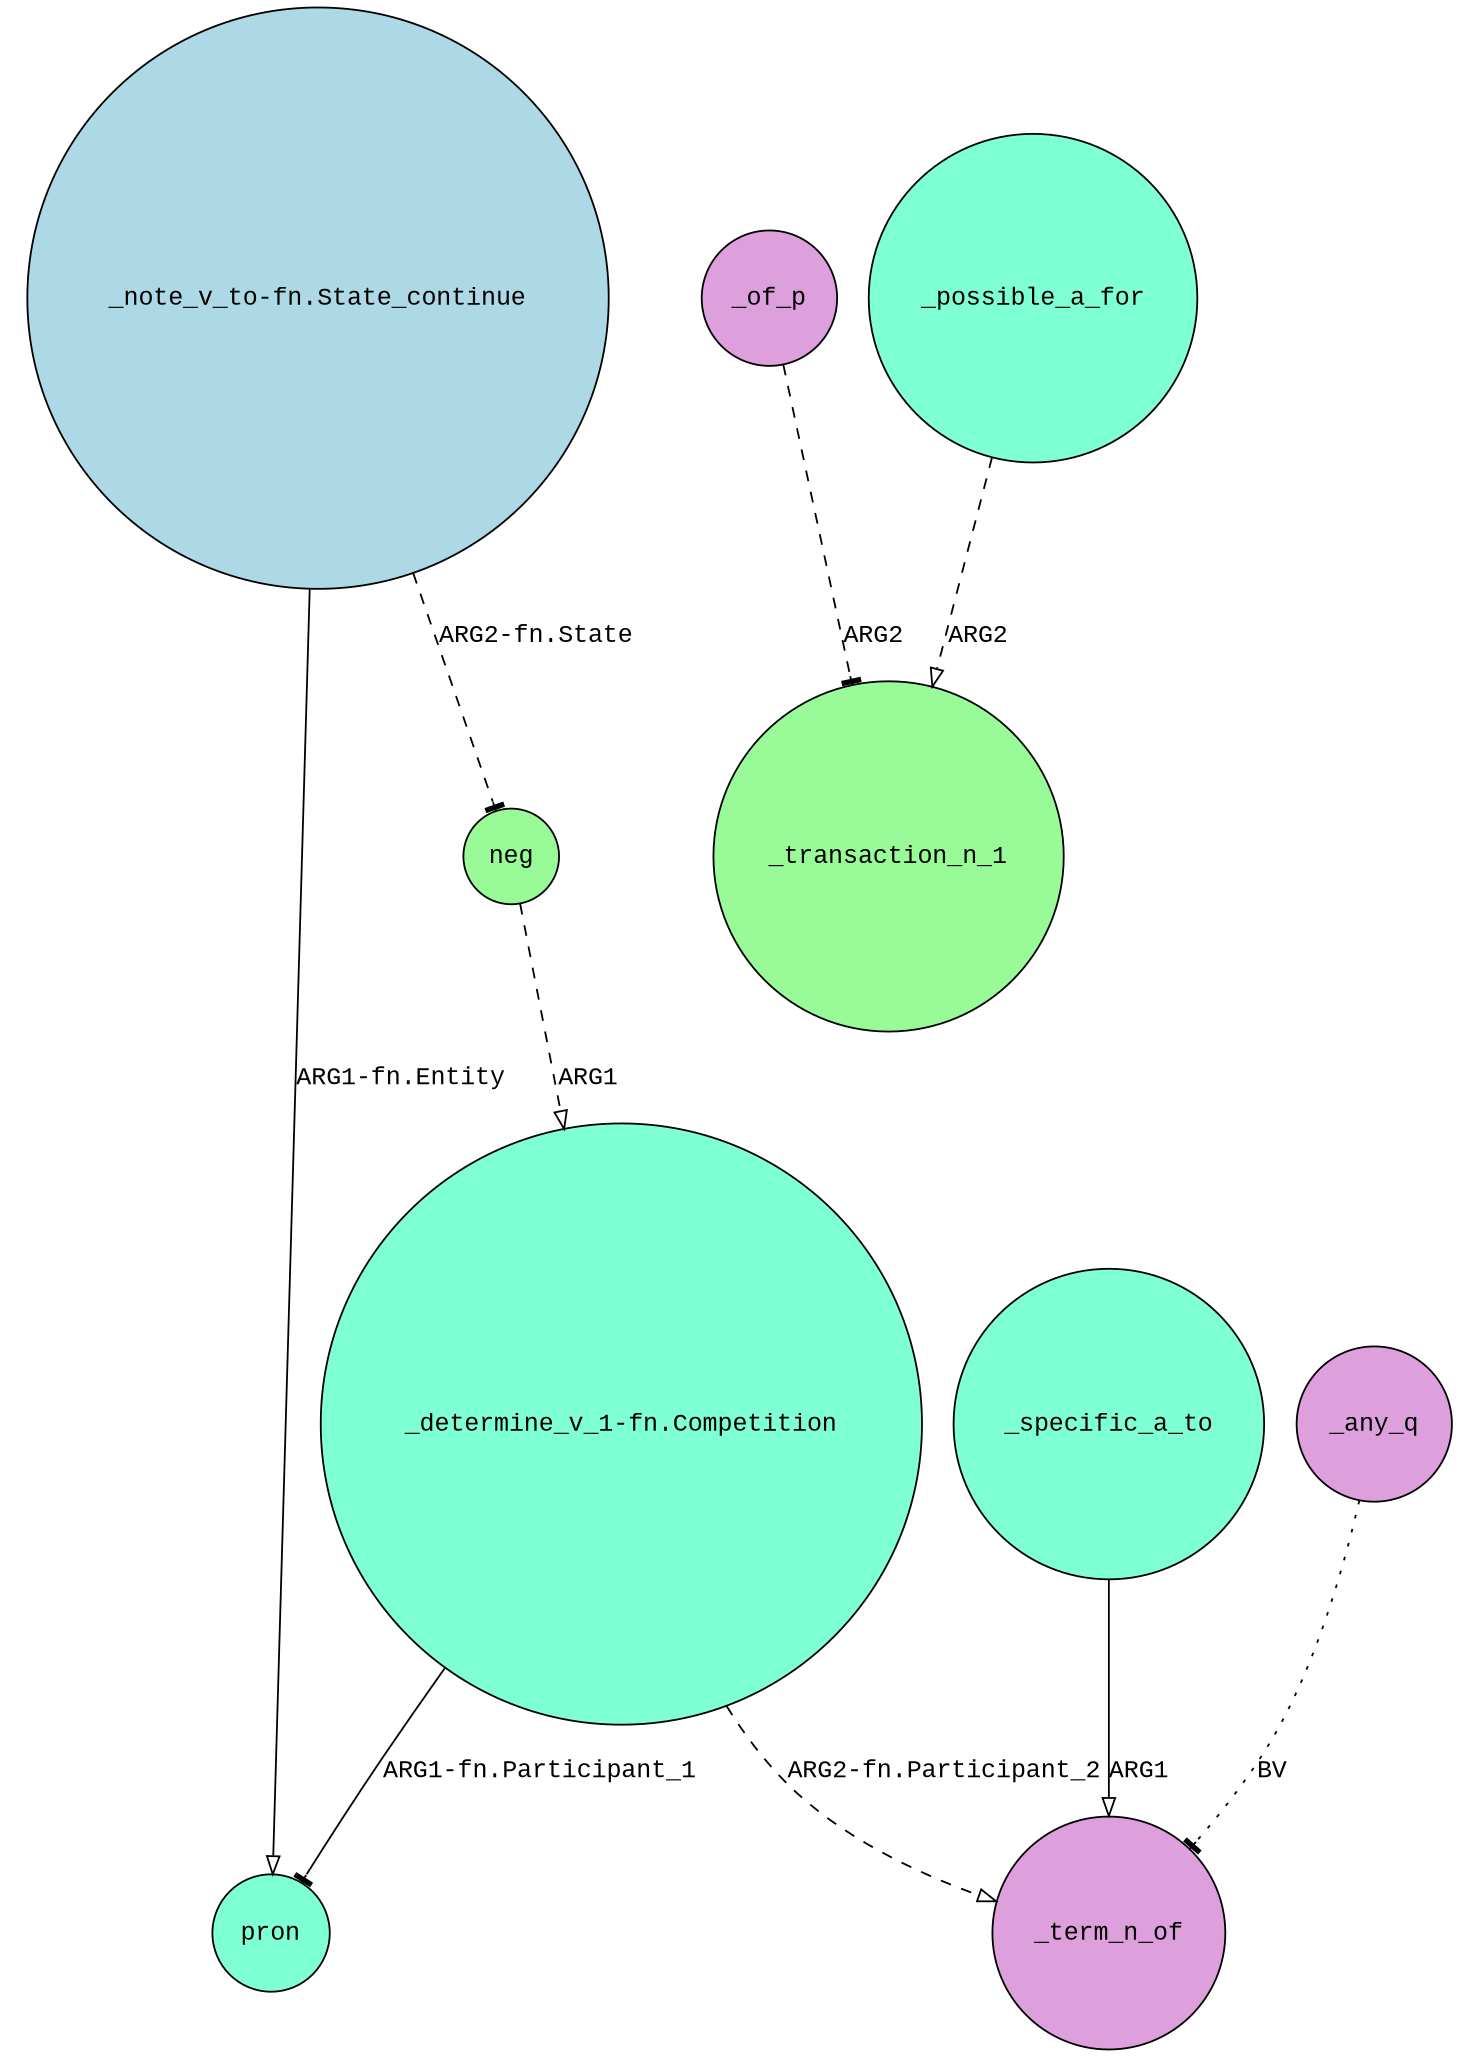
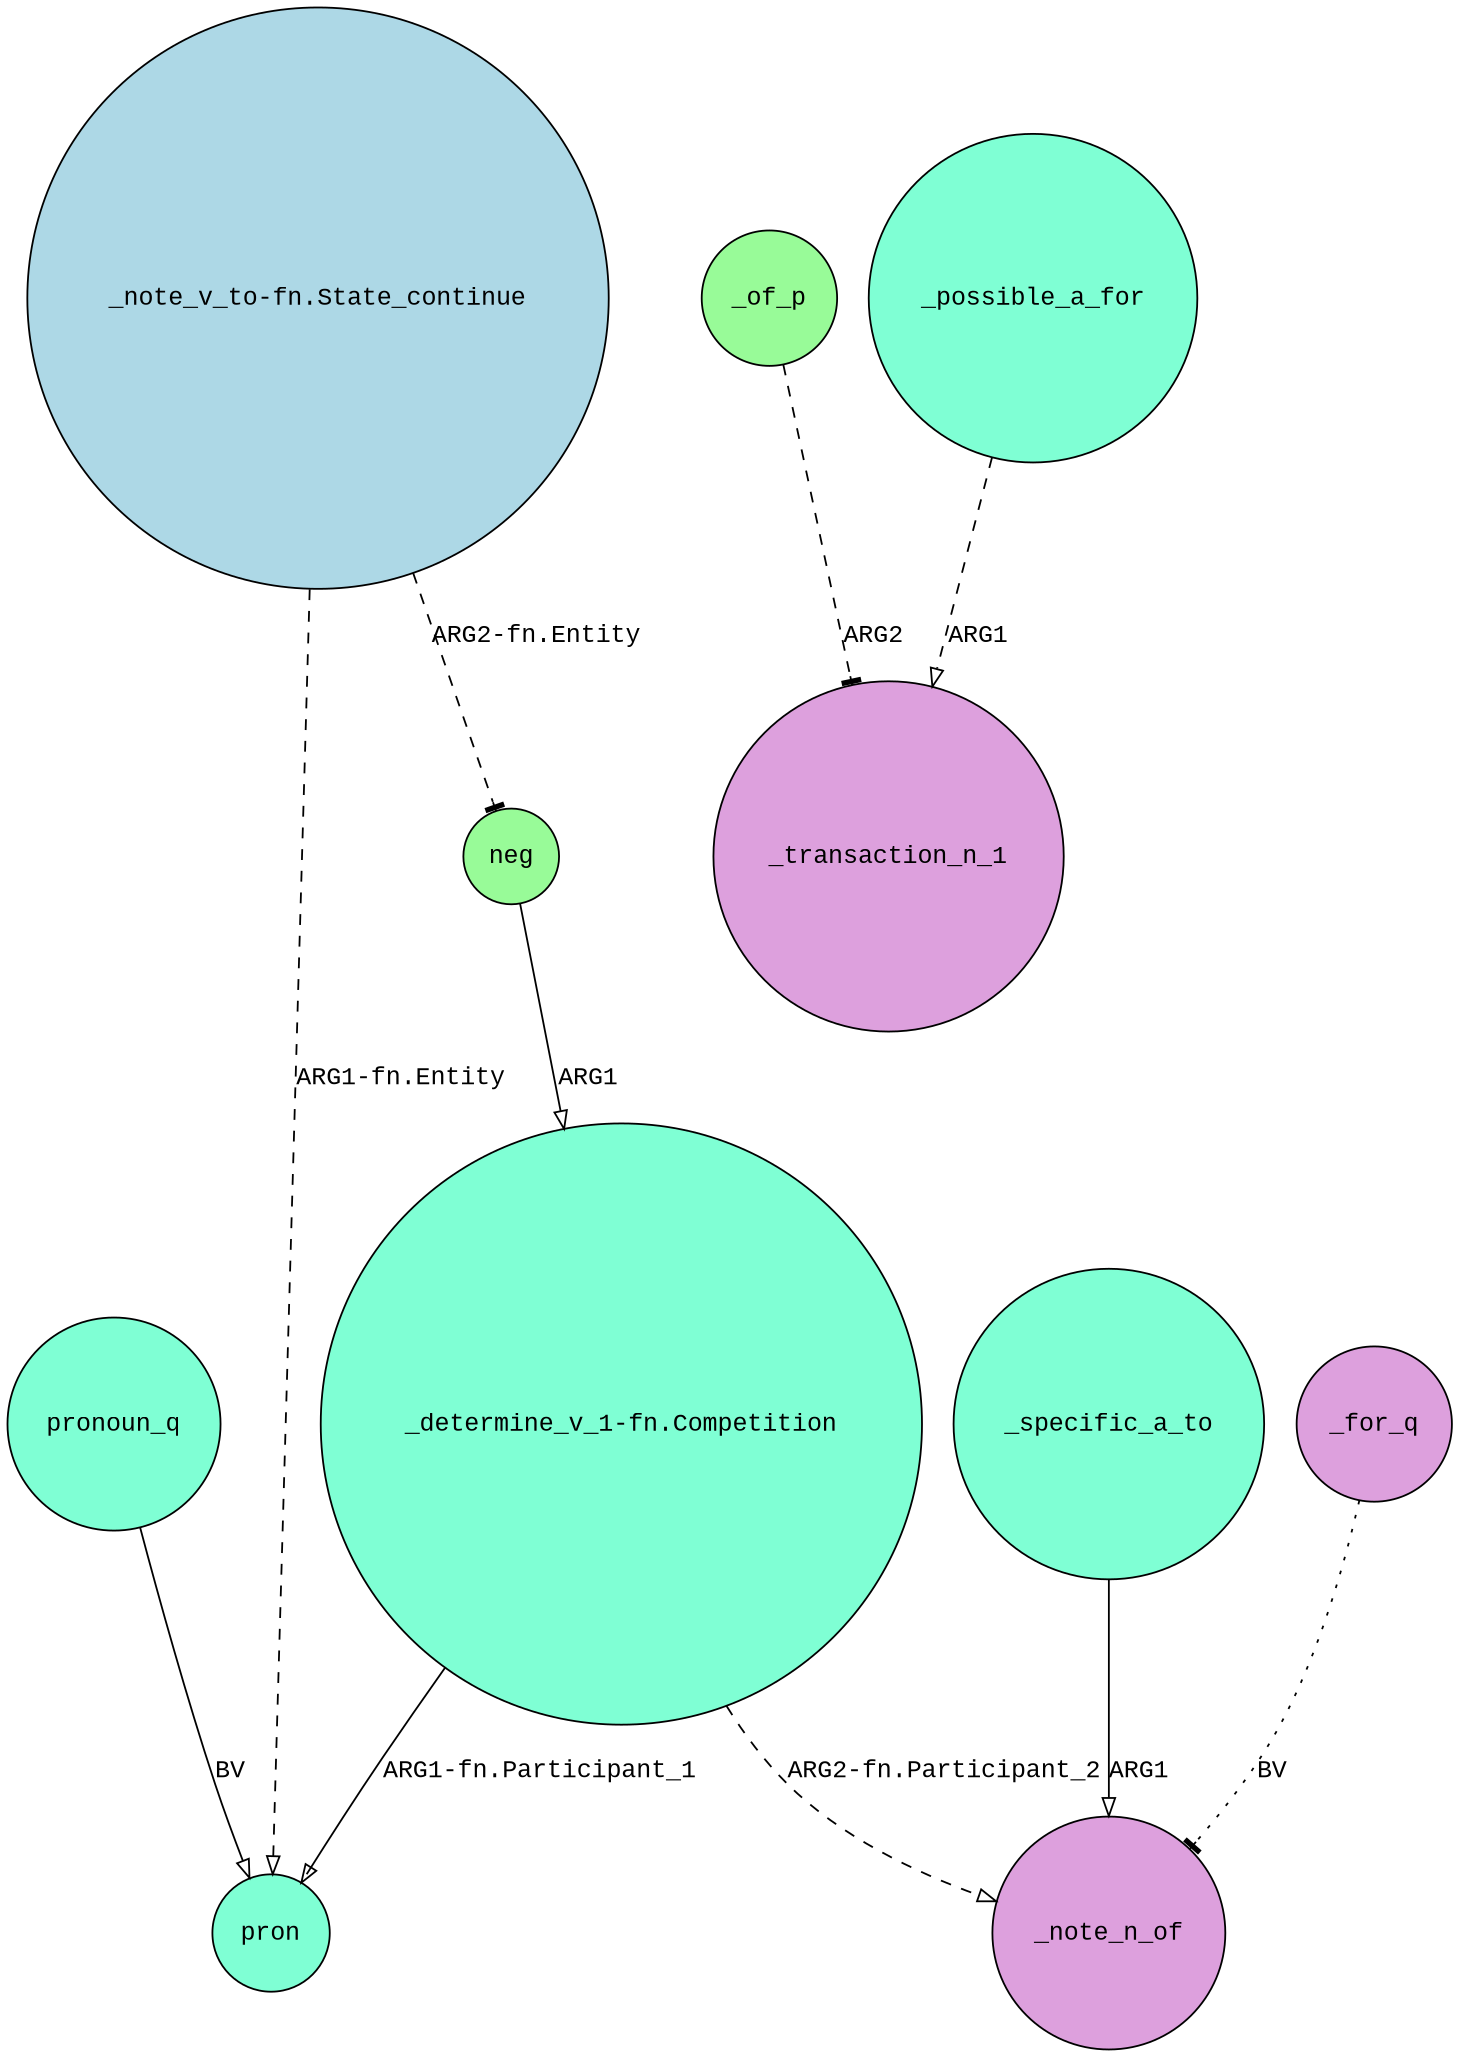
(769, 298) -> (769, 298)
(537, 635) -> (537, 635)
(979, 635) -> (979, 635)
(889, 856) -> (889, 856)
(540, 1007) -> (540, 1007)
(291, 1223) -> (291, 1223)
none -> (114, 1424)
(1374, 1424) -> (1374, 1424)
(374, 1770) -> (374, 1770)
(1109, 1933) -> (1109, 1933)
